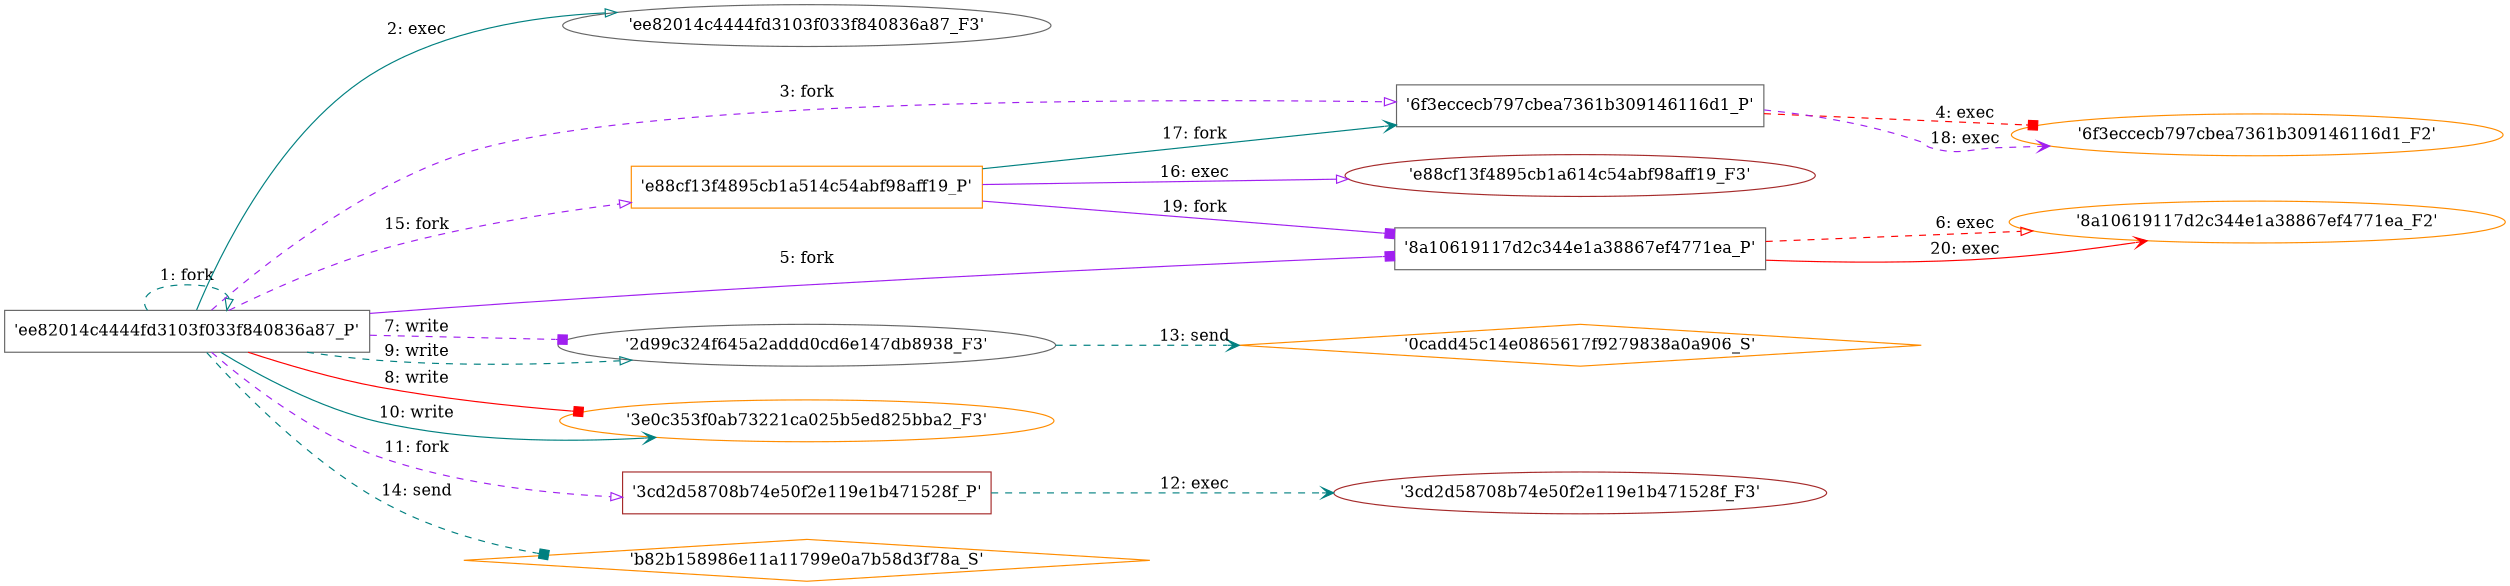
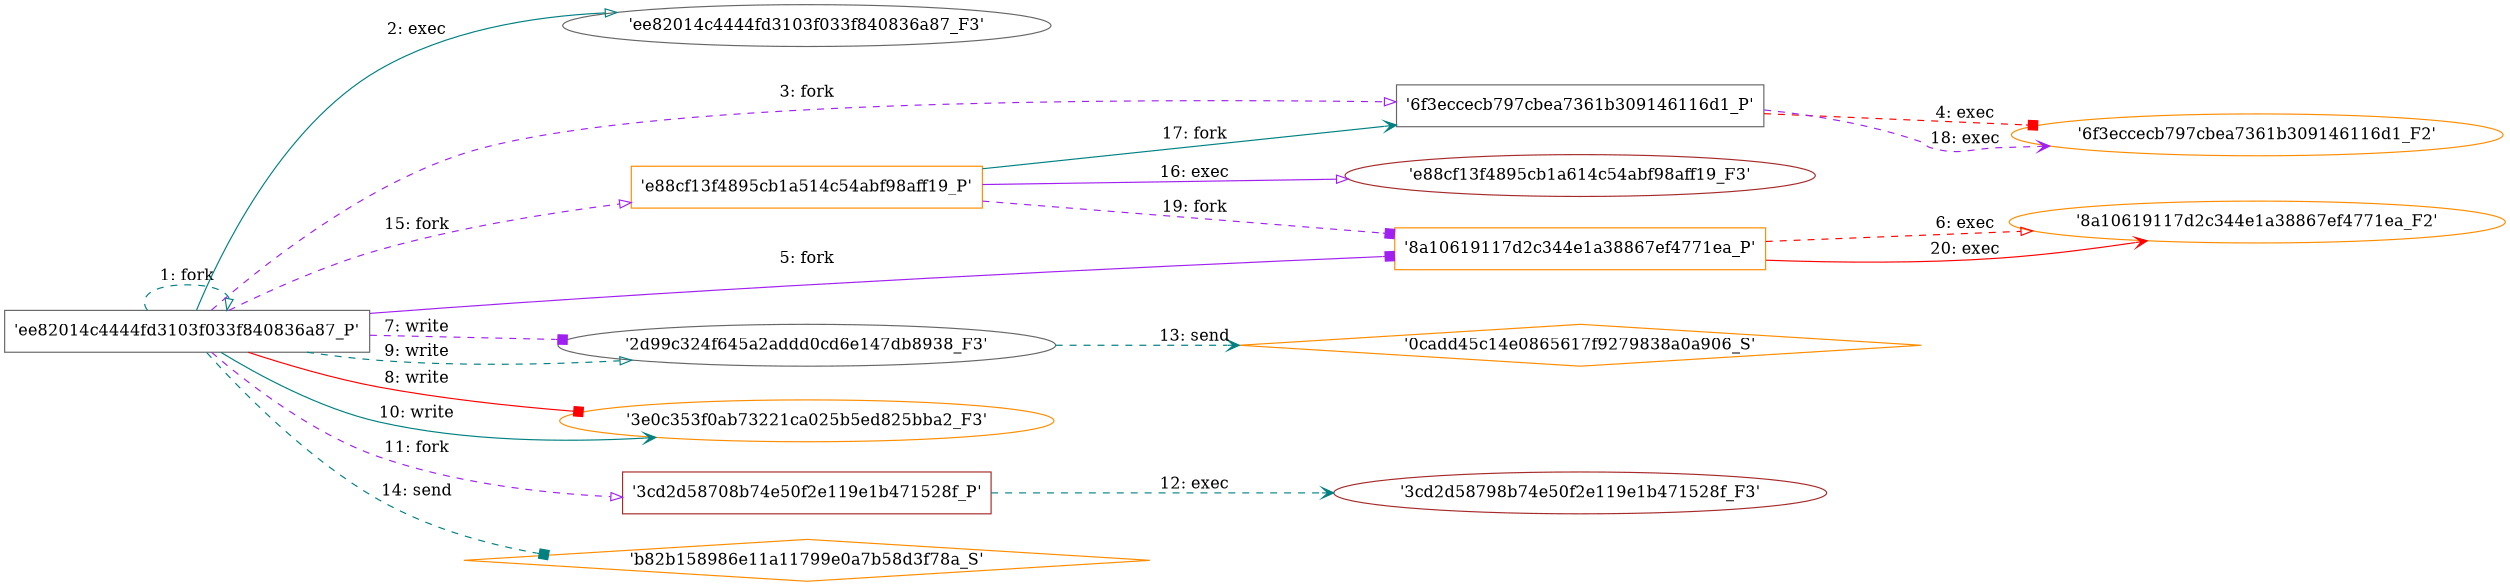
(1183, 217) -> (1183, 217)
(1580, 249) -> (1580, 249)
(1580, 493) -> (1580, 493)
